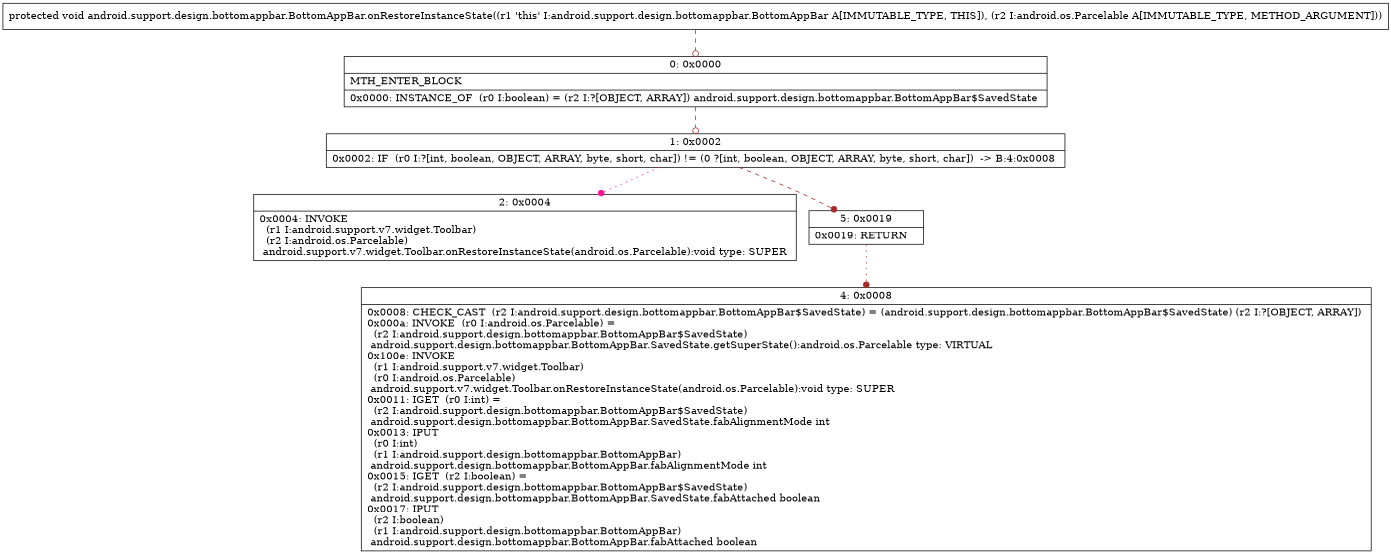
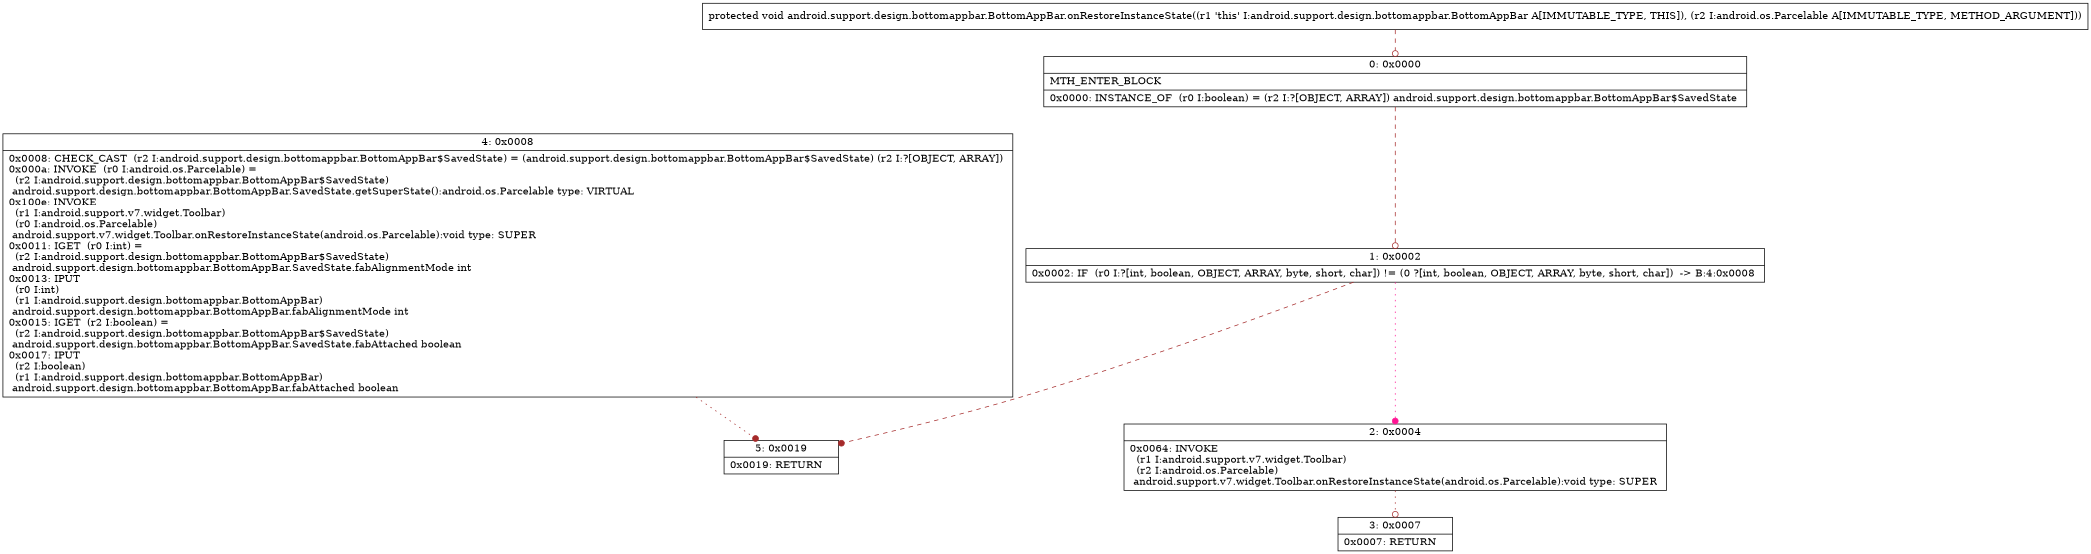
(307, 219) -> (1178, 449)
(866, 263) -> (725, 417)
none -> (1395, 534)
